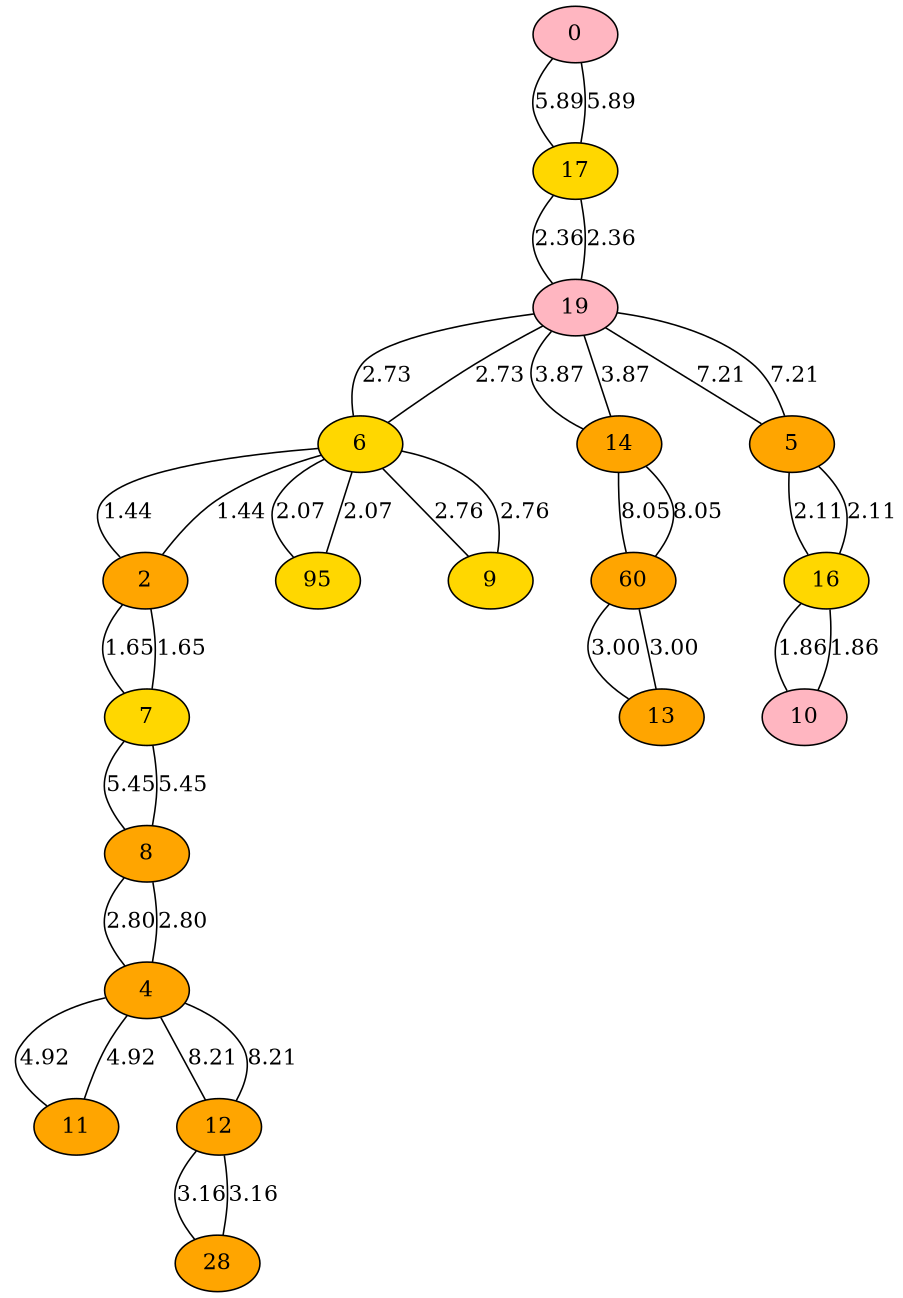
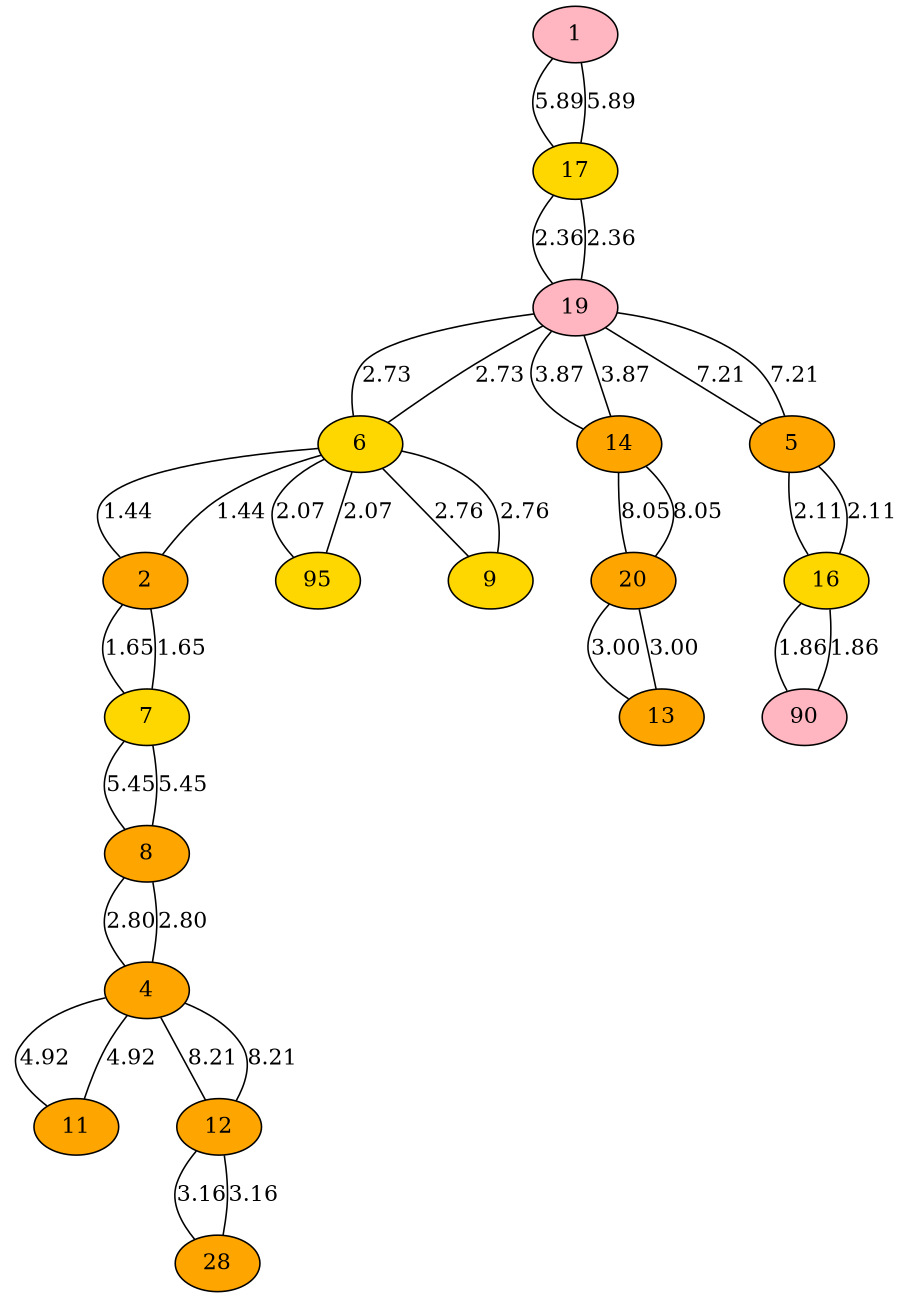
(575, 35) -> (575, 35)
(633, 581) -> (633, 581)
(805, 717) -> (805, 717)
